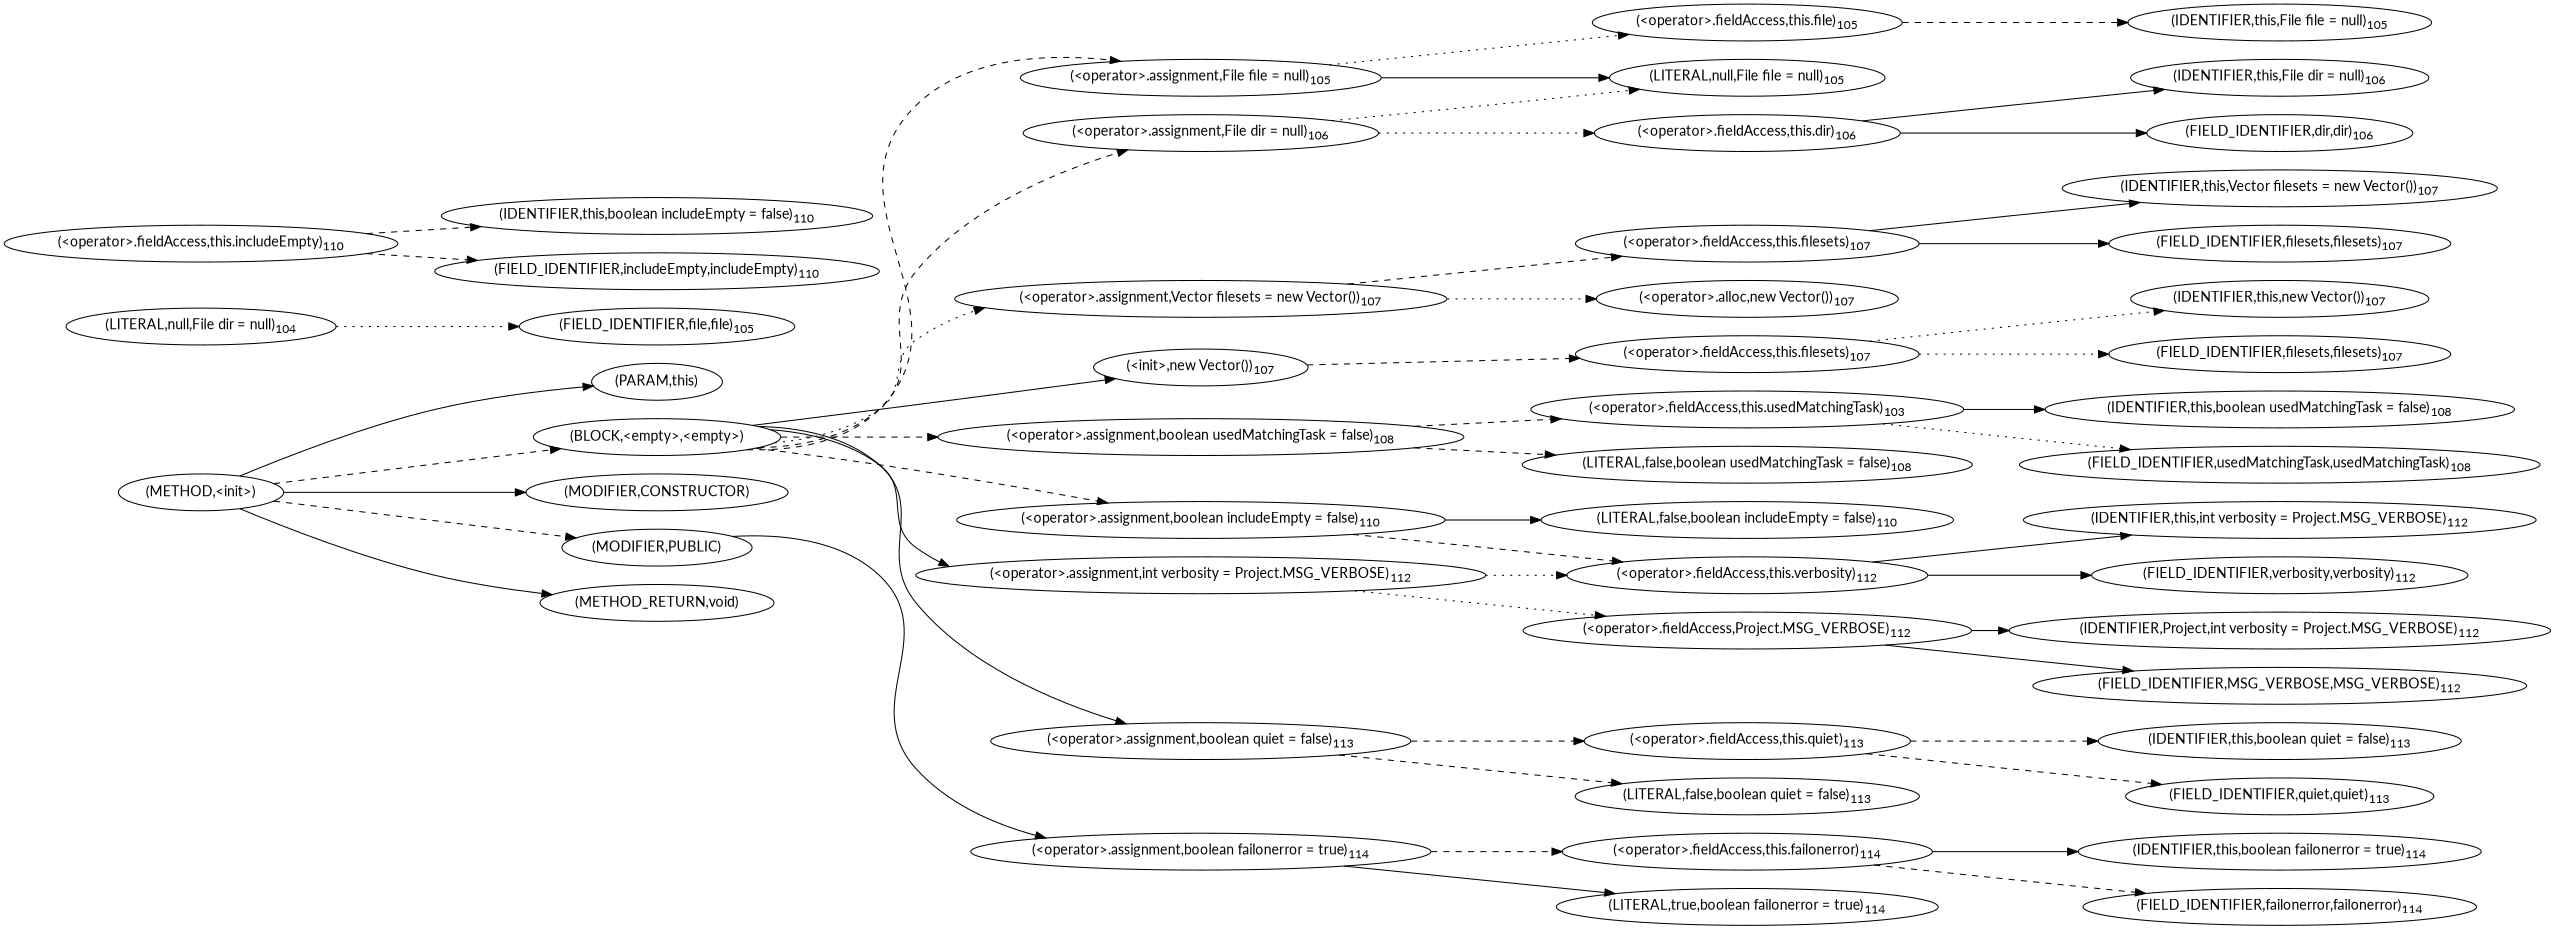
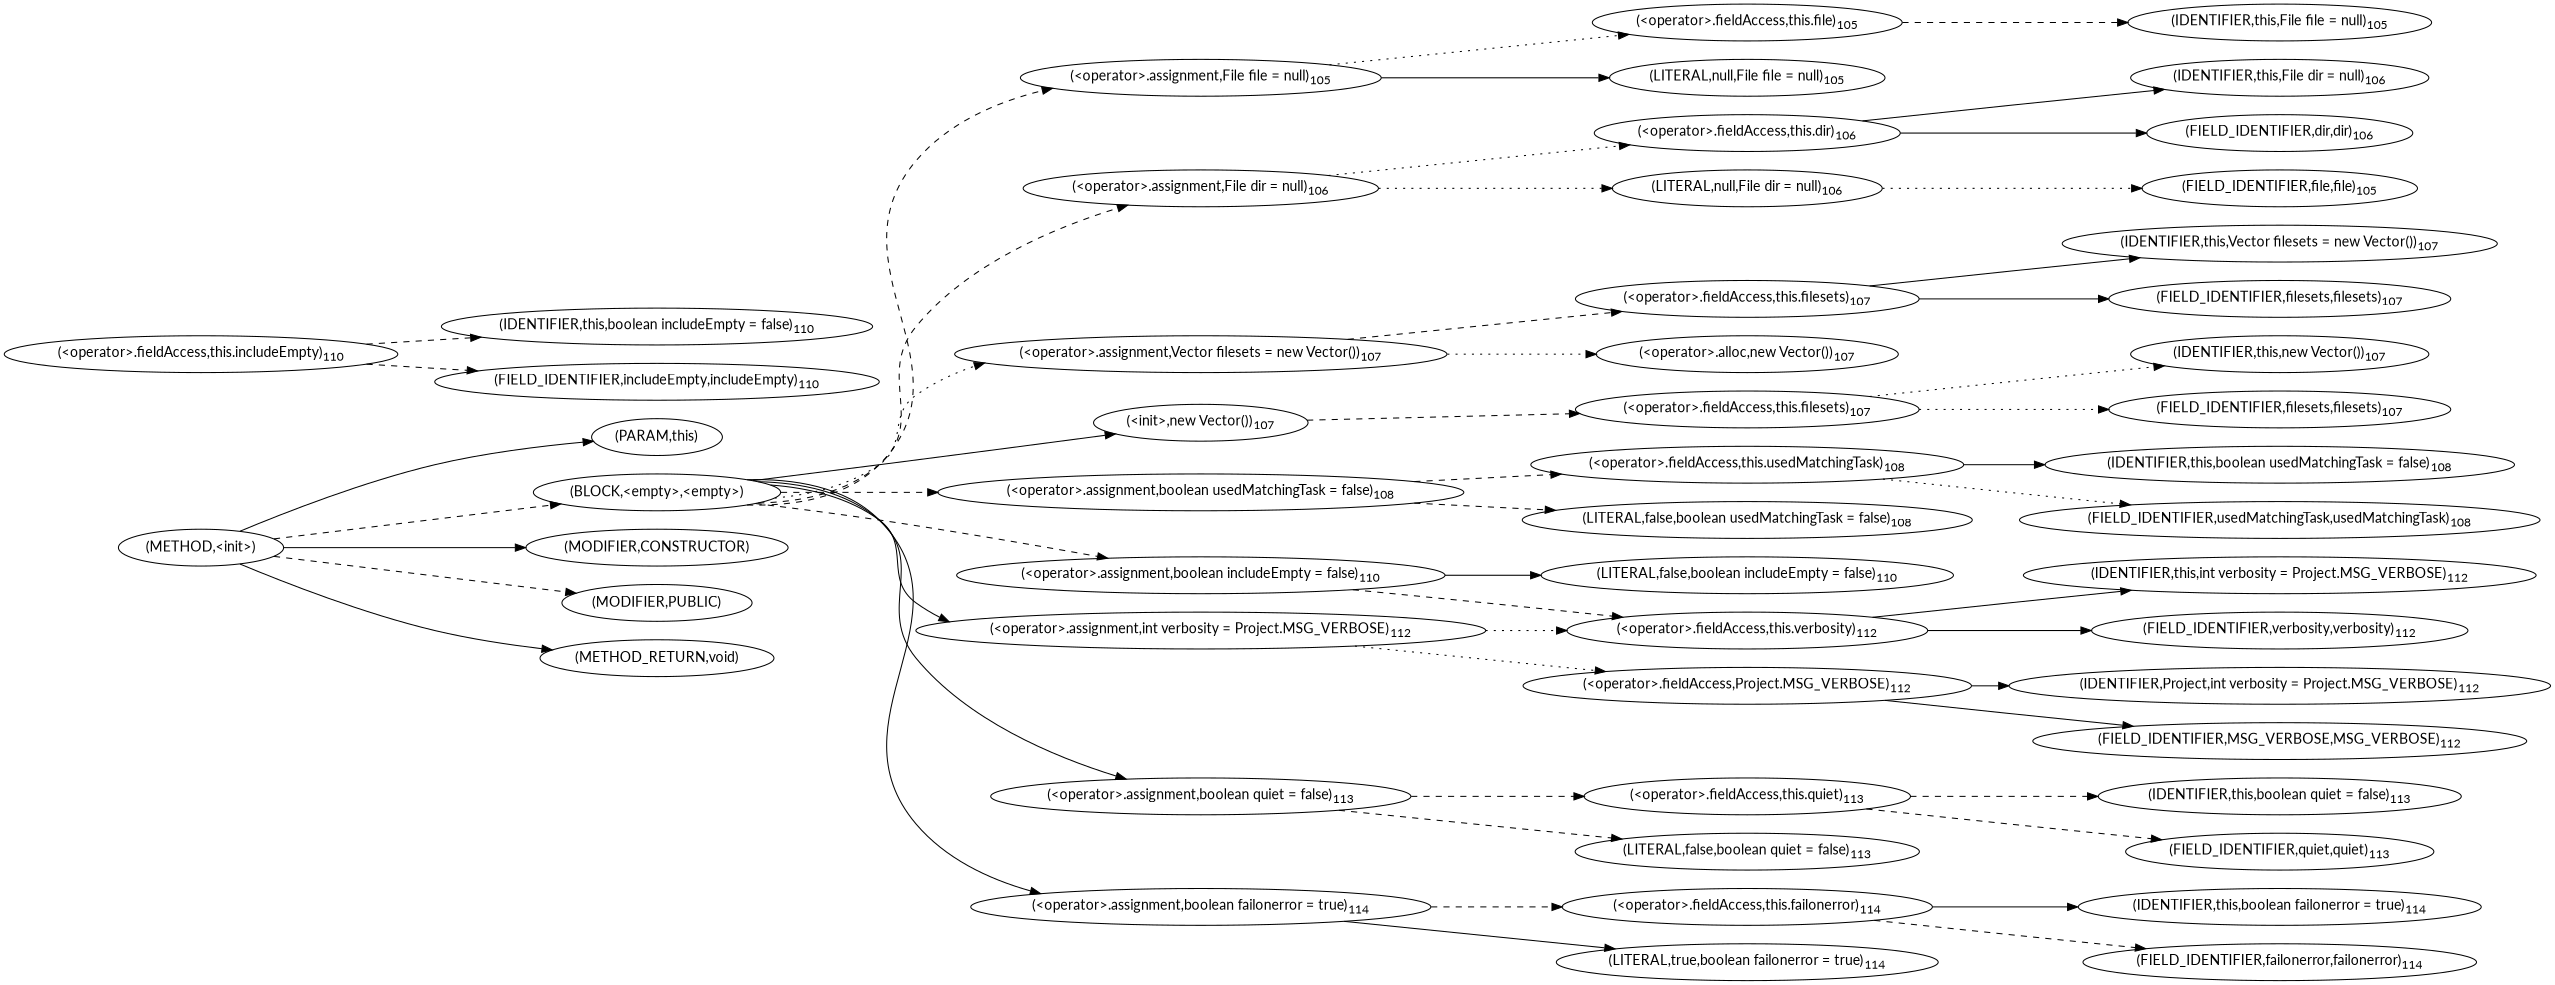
(1481, 106) -> (1490, 188)
(286, 325) -> (1832, 187)
(1895, 408) -> (1895, 463)
(901, 663) -> (901, 667)
